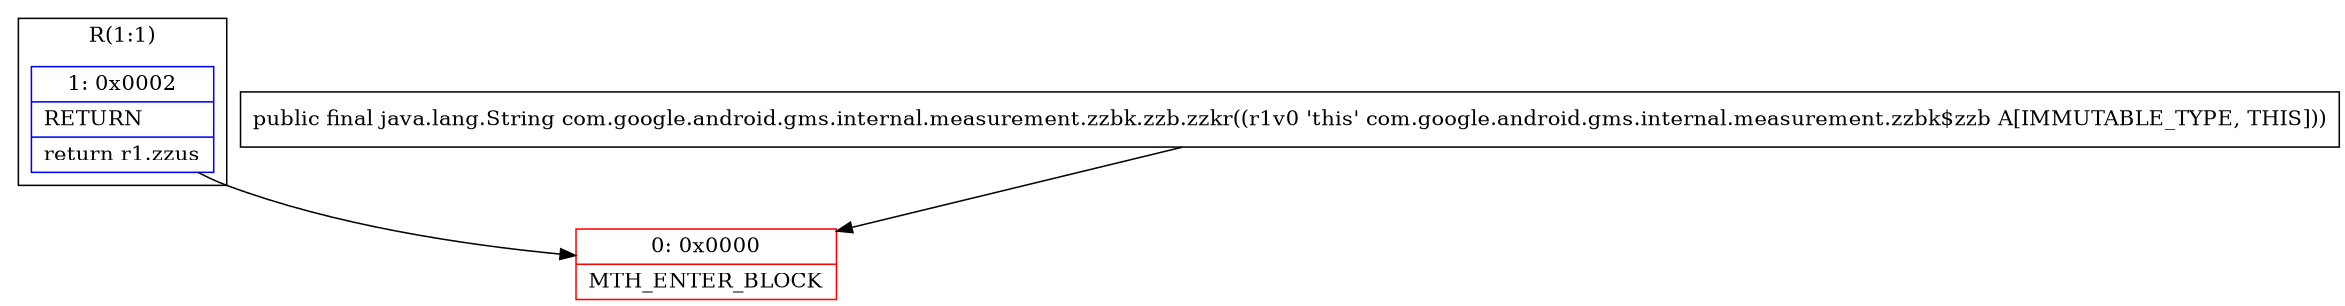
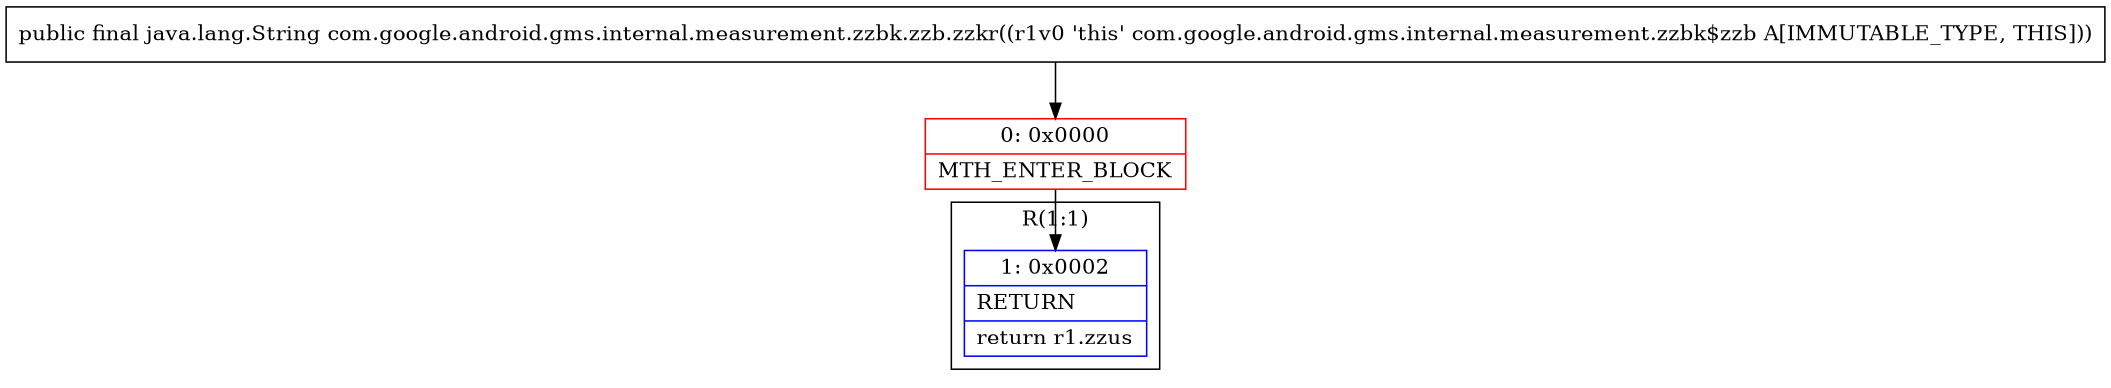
(376, 227) -> (1056, 212)
